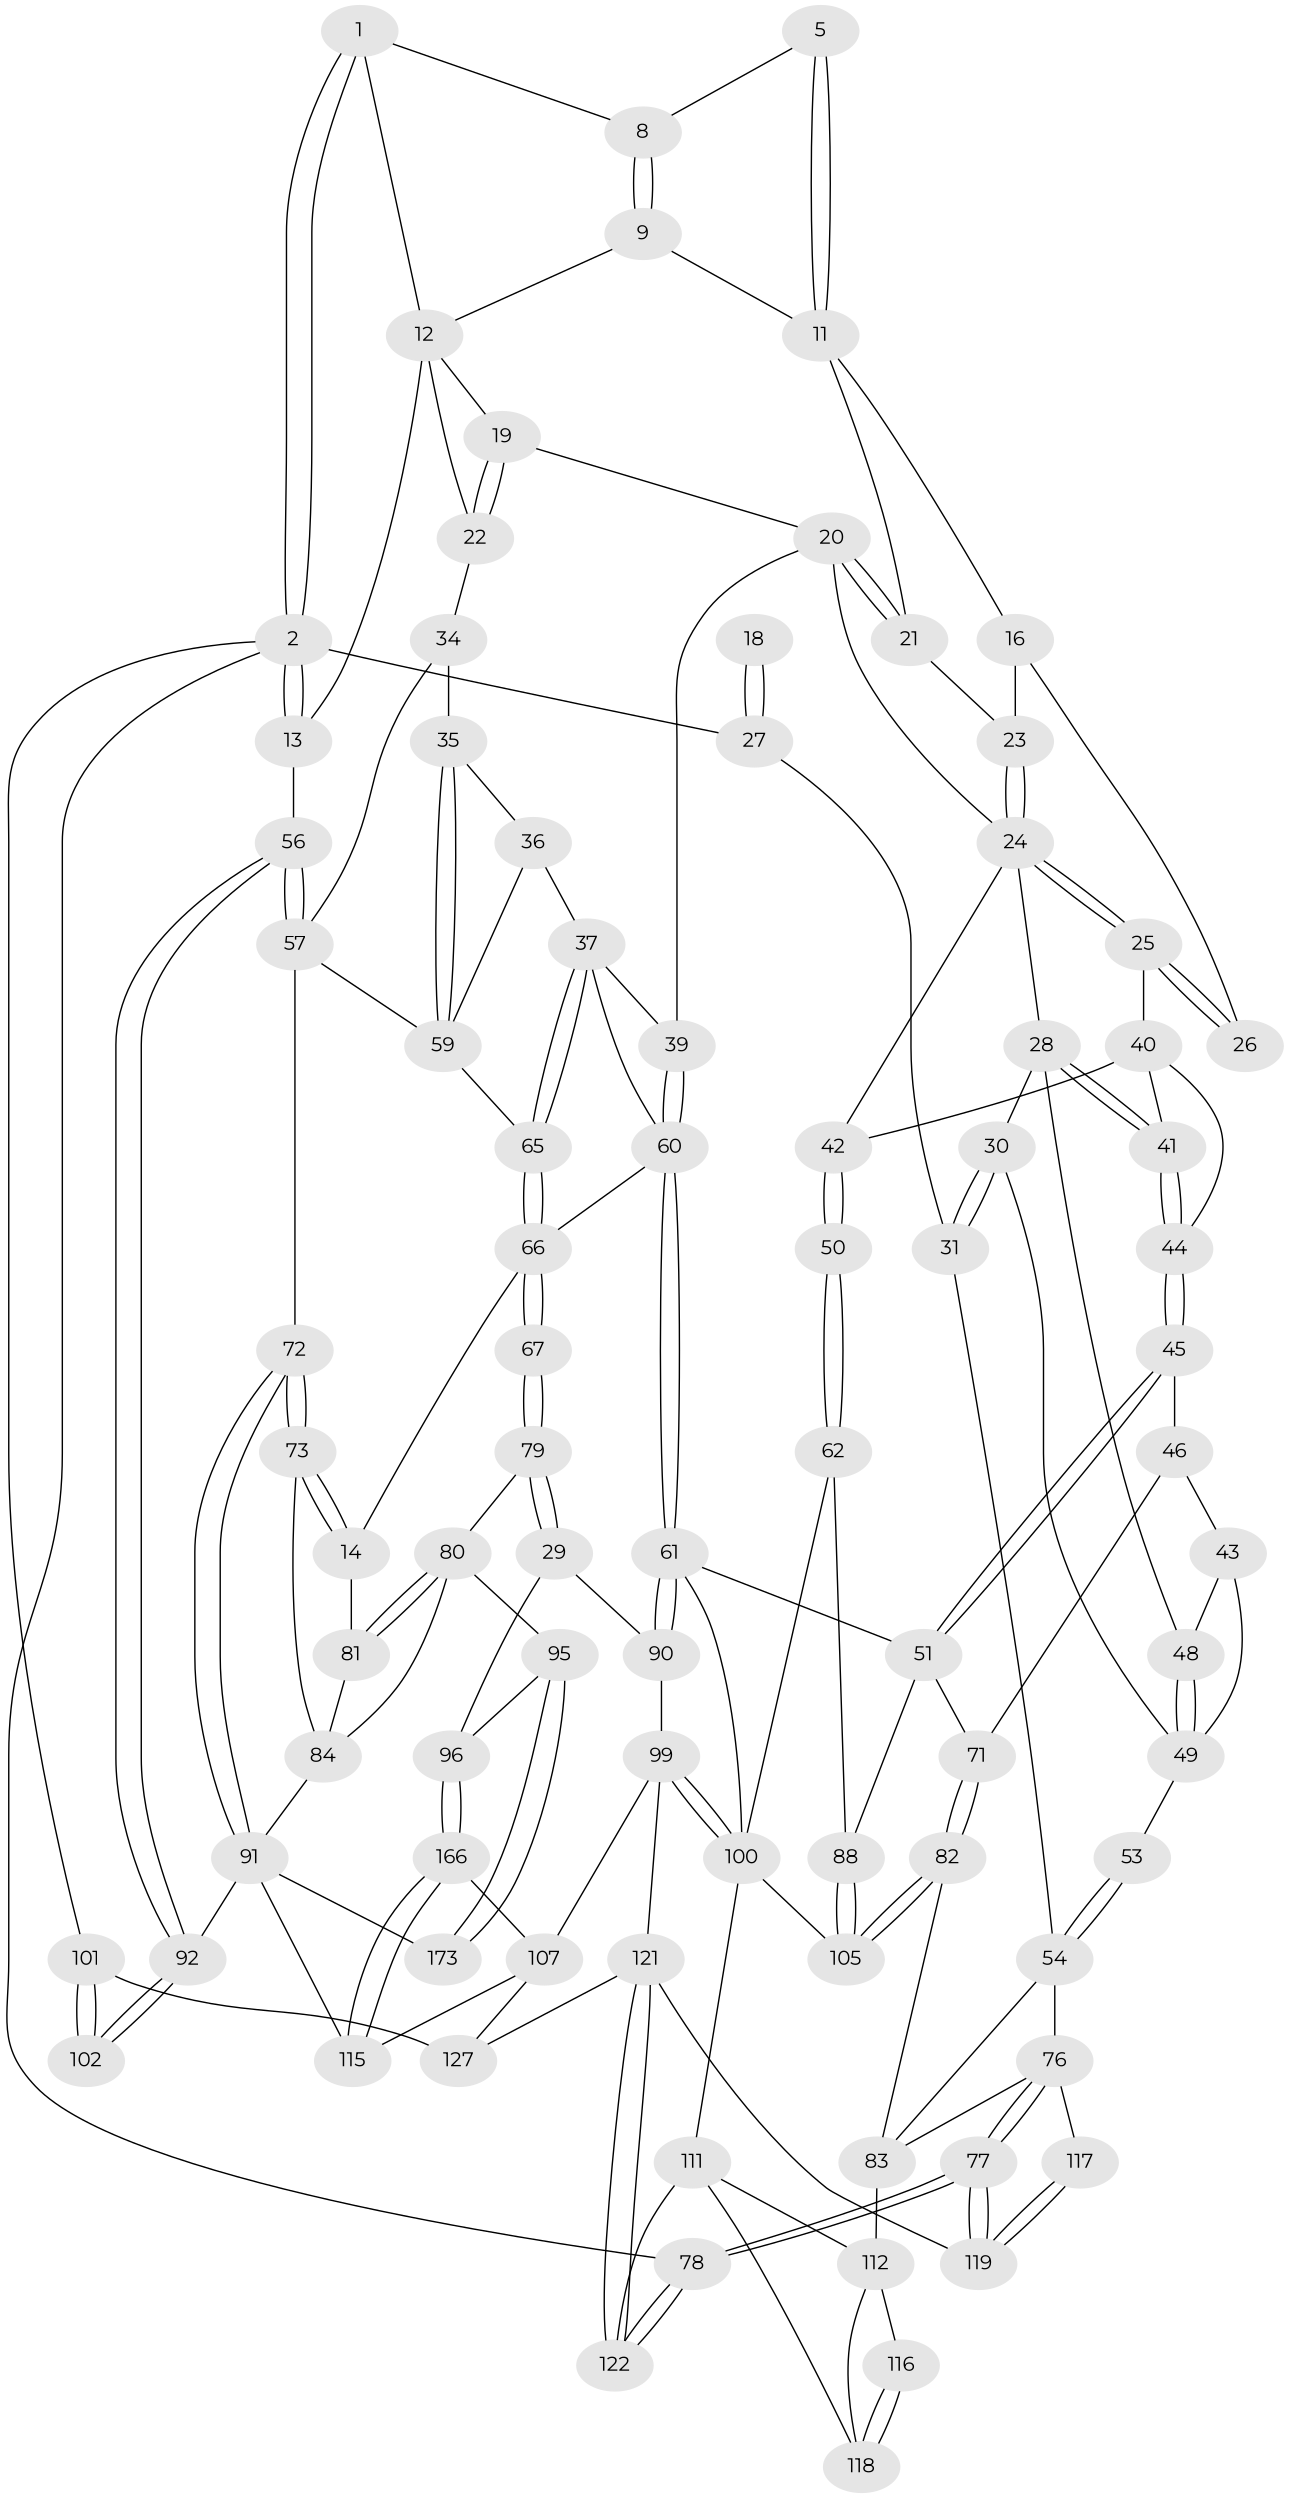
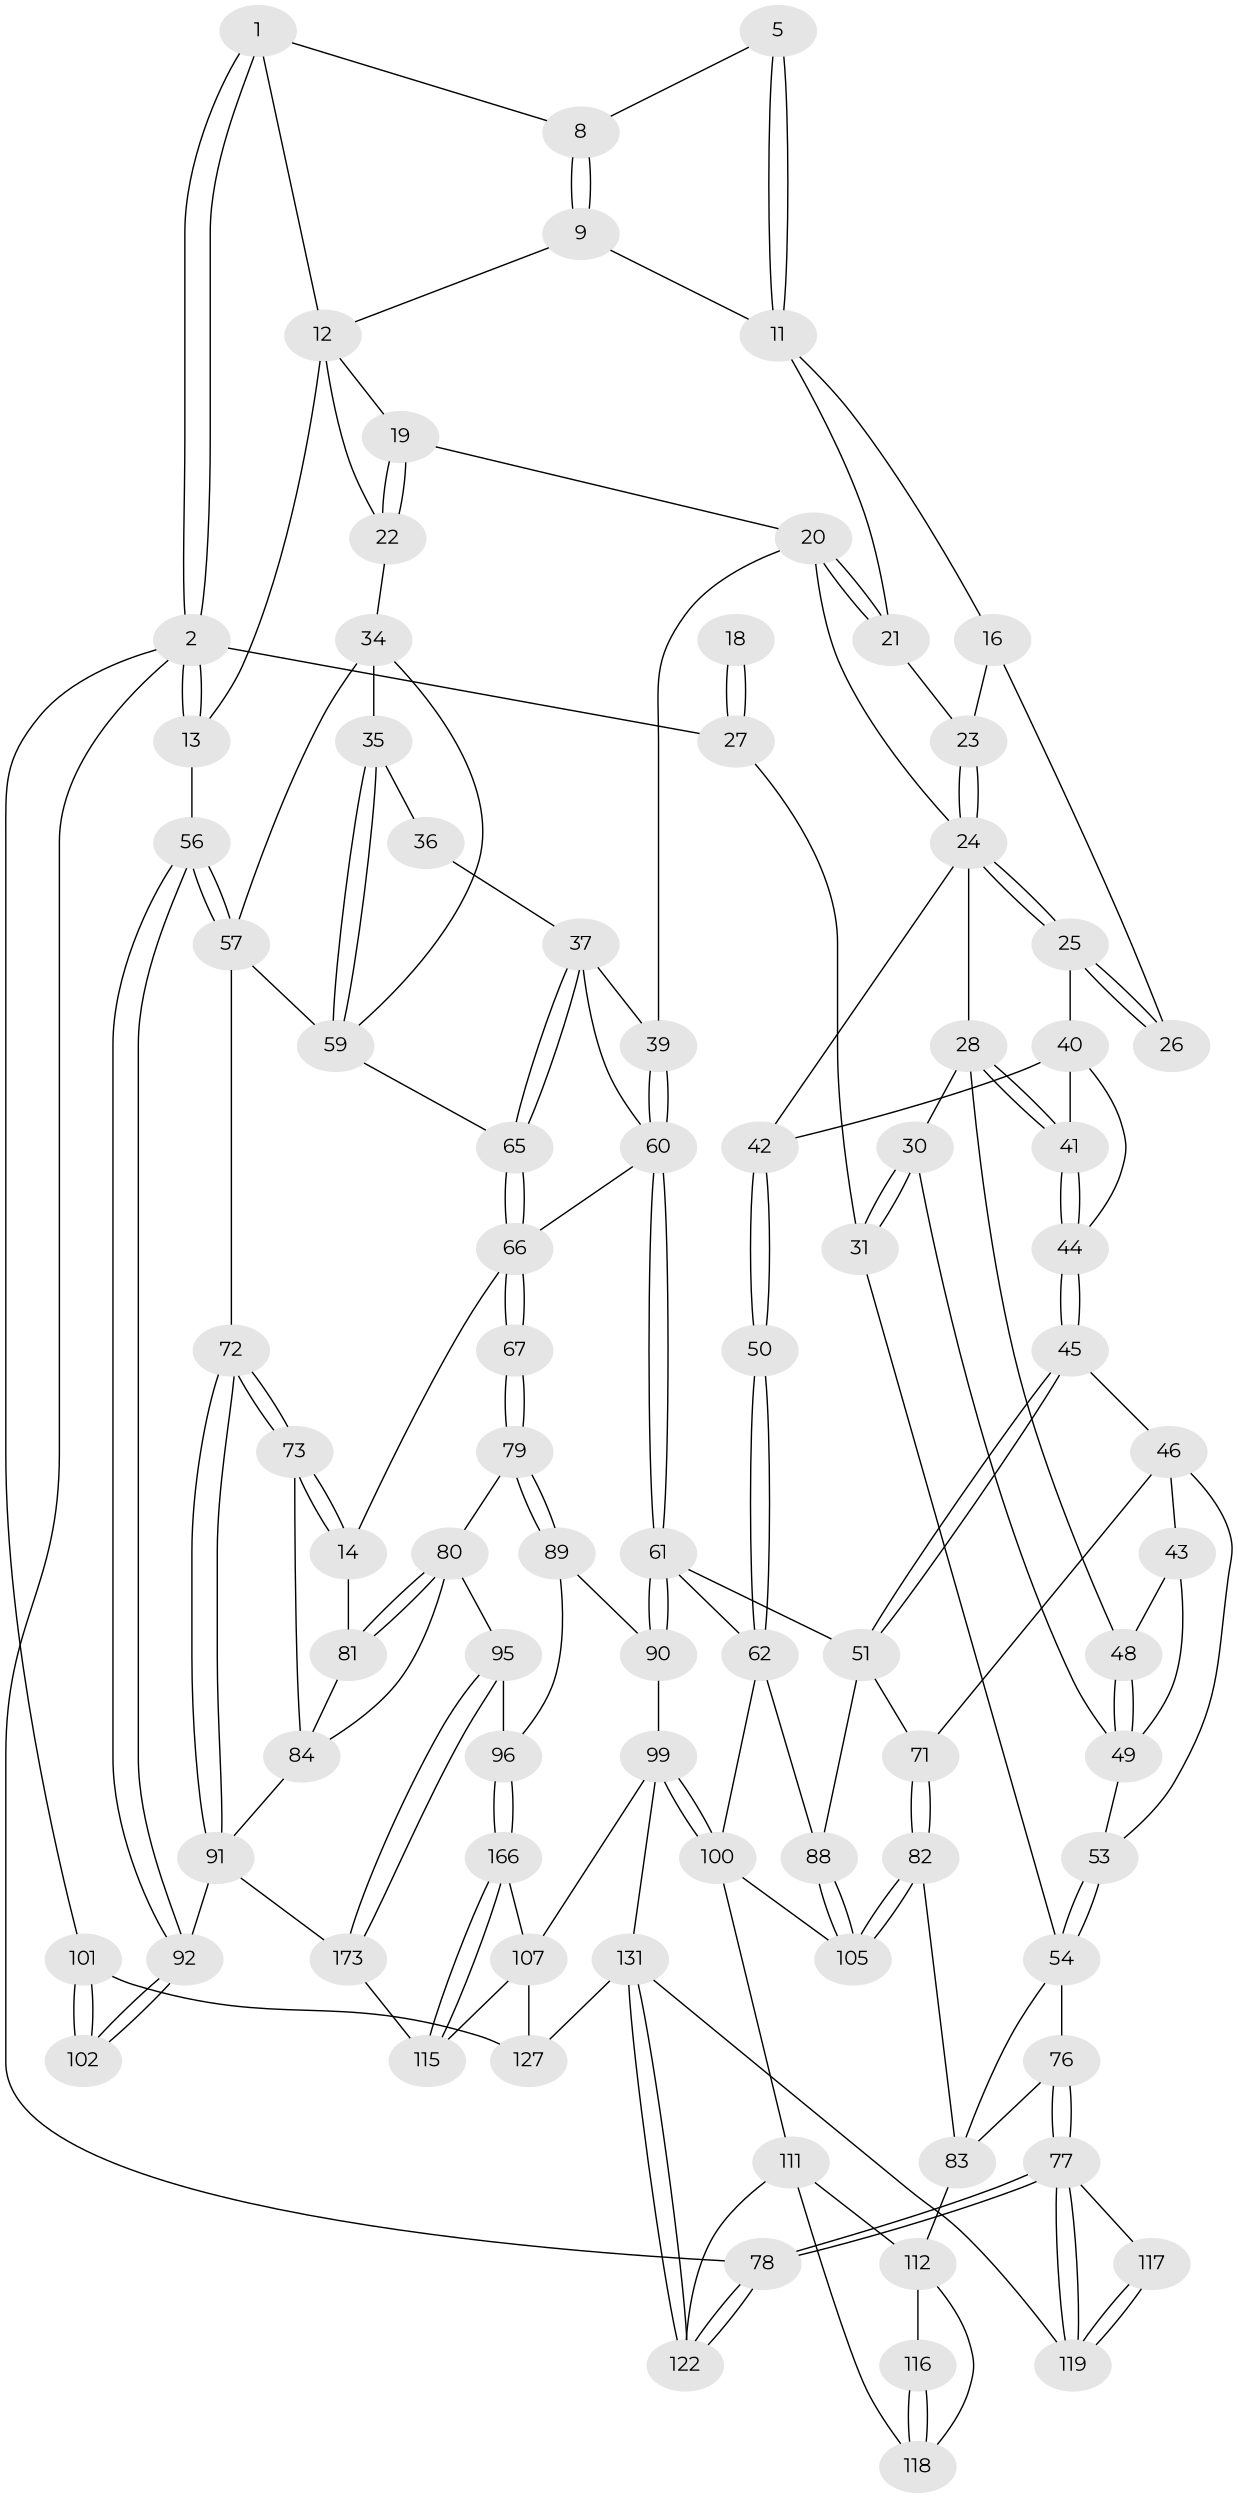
(488, 945) -> (480, 851)
(554, 1554) -> (557, 1554)
none -> (1218, 1663)
(729, 1700) -> (709, 1604)
(301, 1959) -> (385, 2006)
(646, 1960) -> (630, 1960)
(1067, 2112) -> (1107, 2213)
